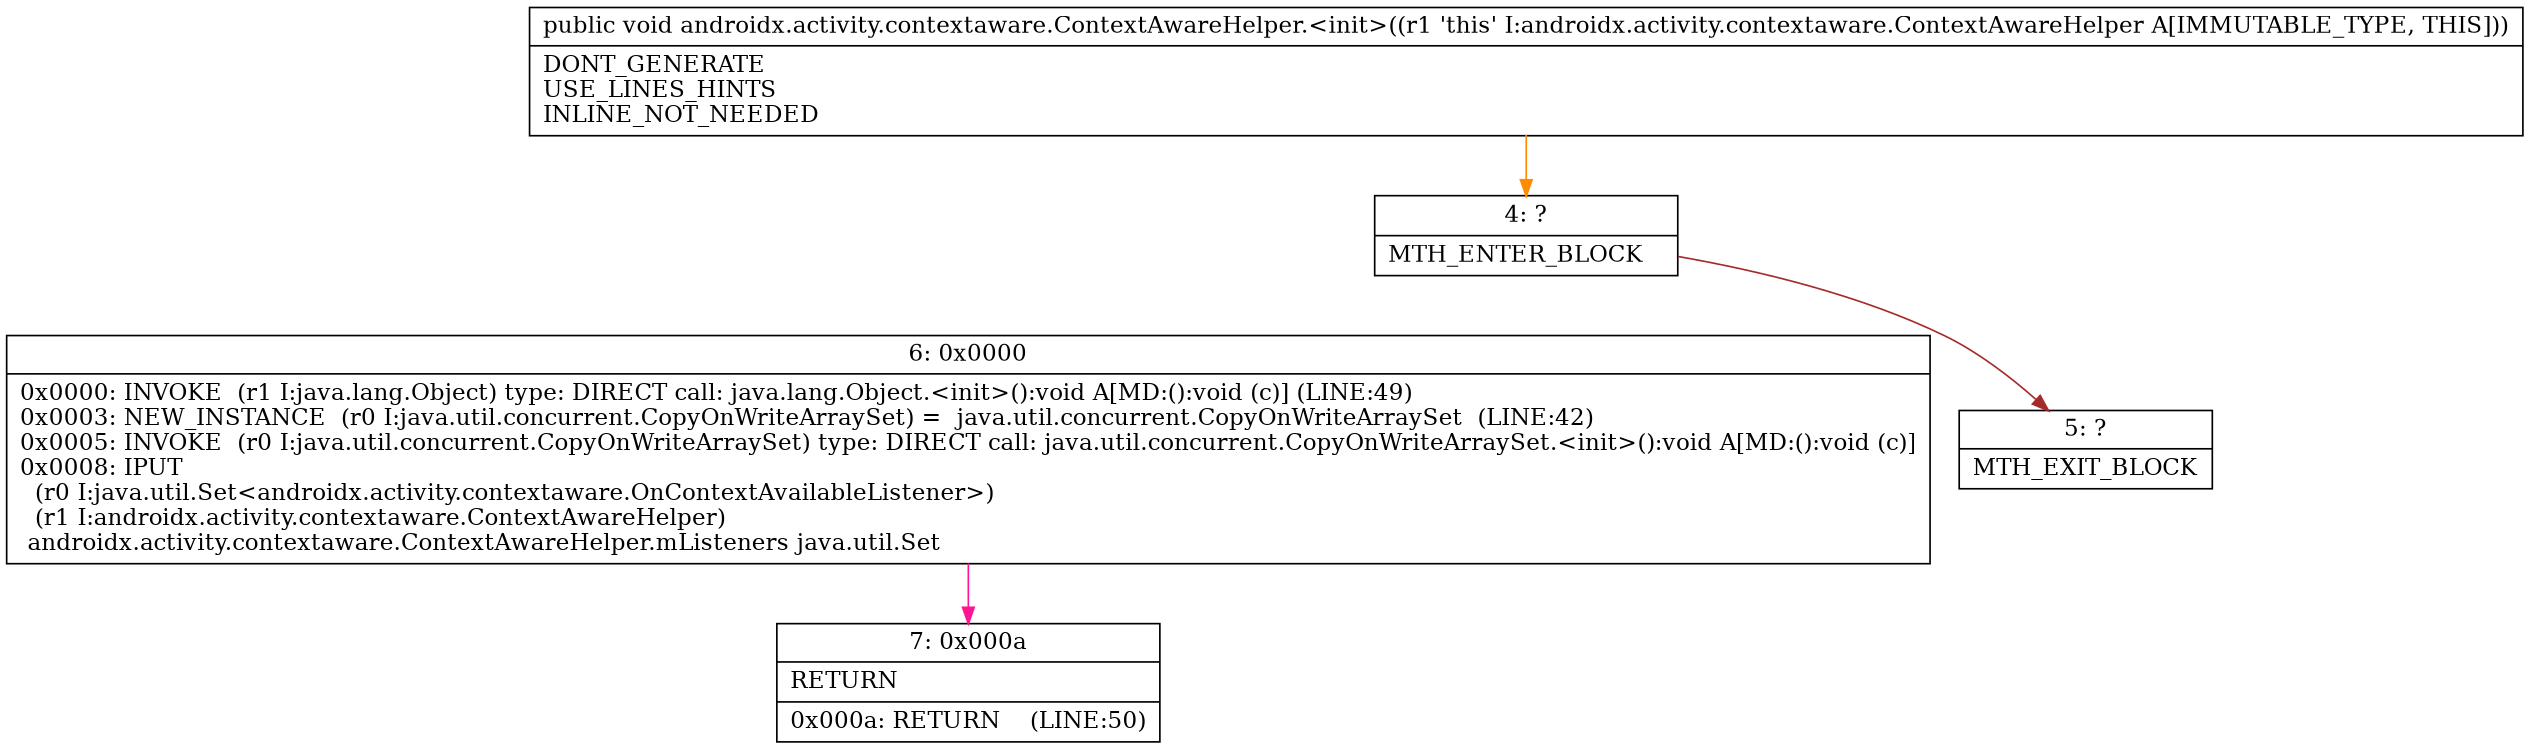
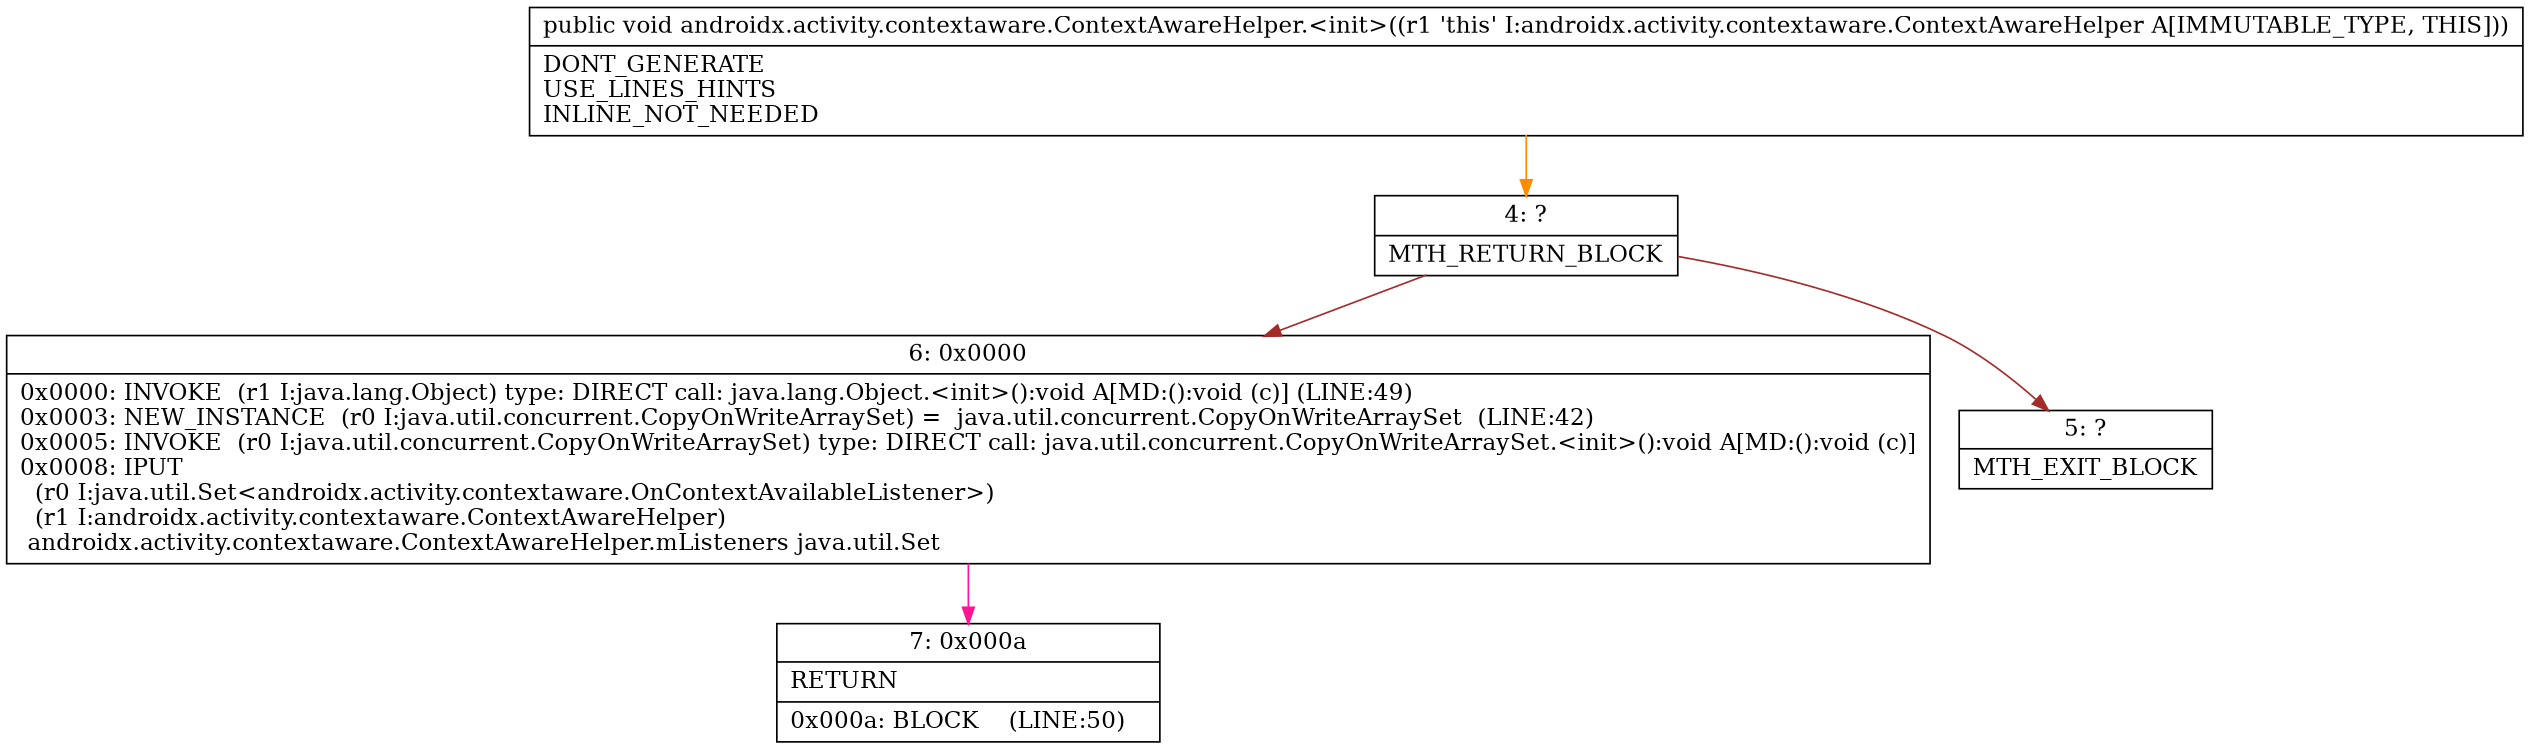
(1516, 255) -> (1526, 255)
none -> (1353, 303)
(968, 721) -> (958, 721)
